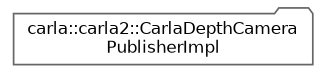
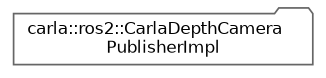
(163, 39) -> (163, 39)
